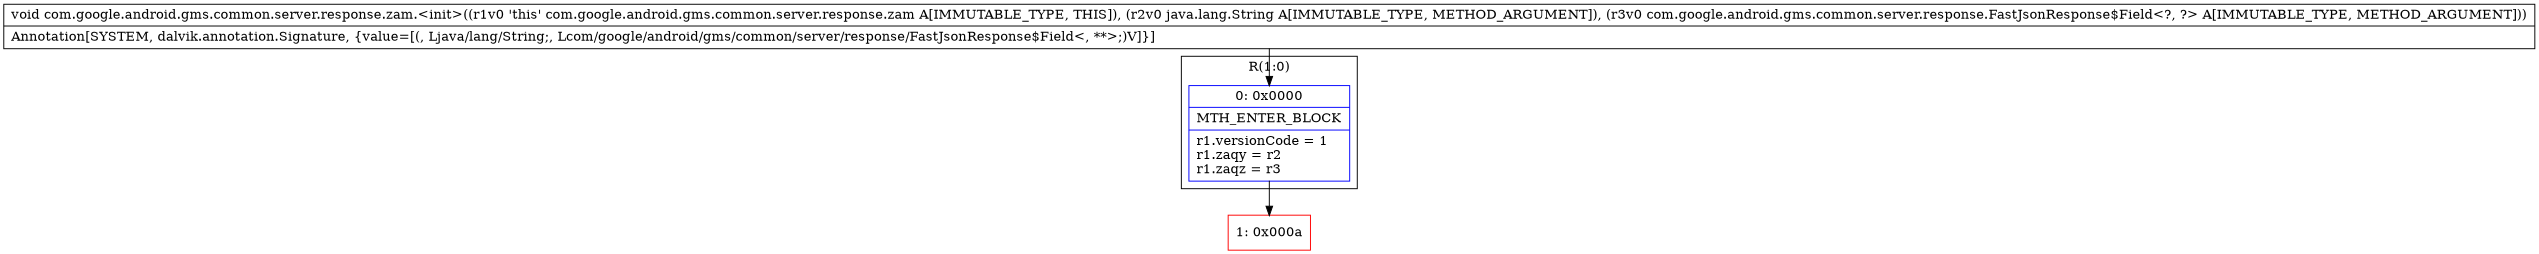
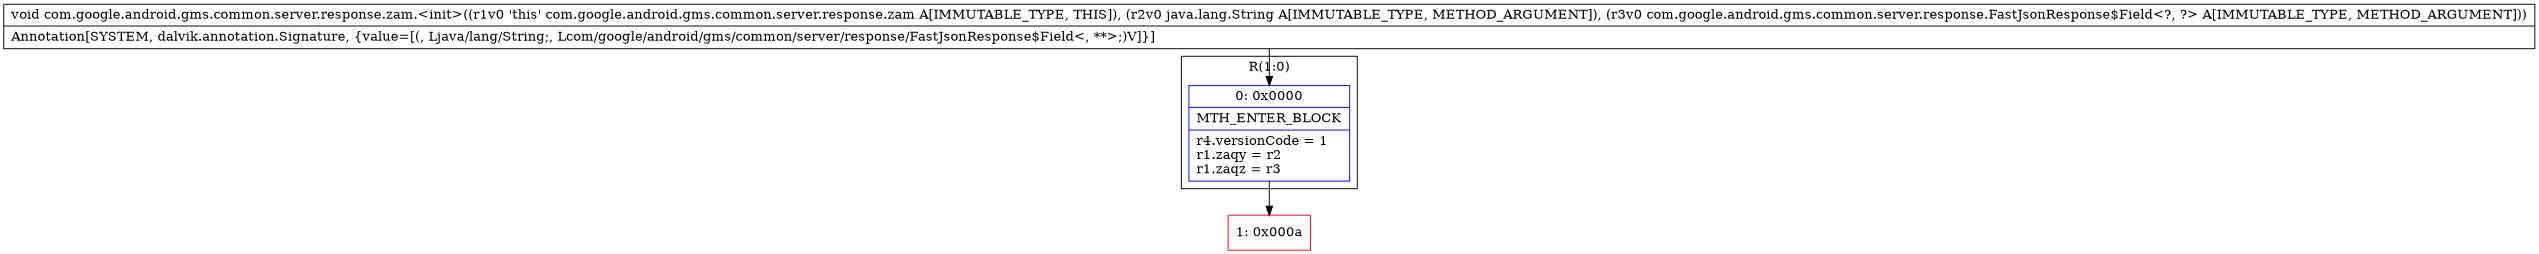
(1262, 141) -> (1262, 141)
